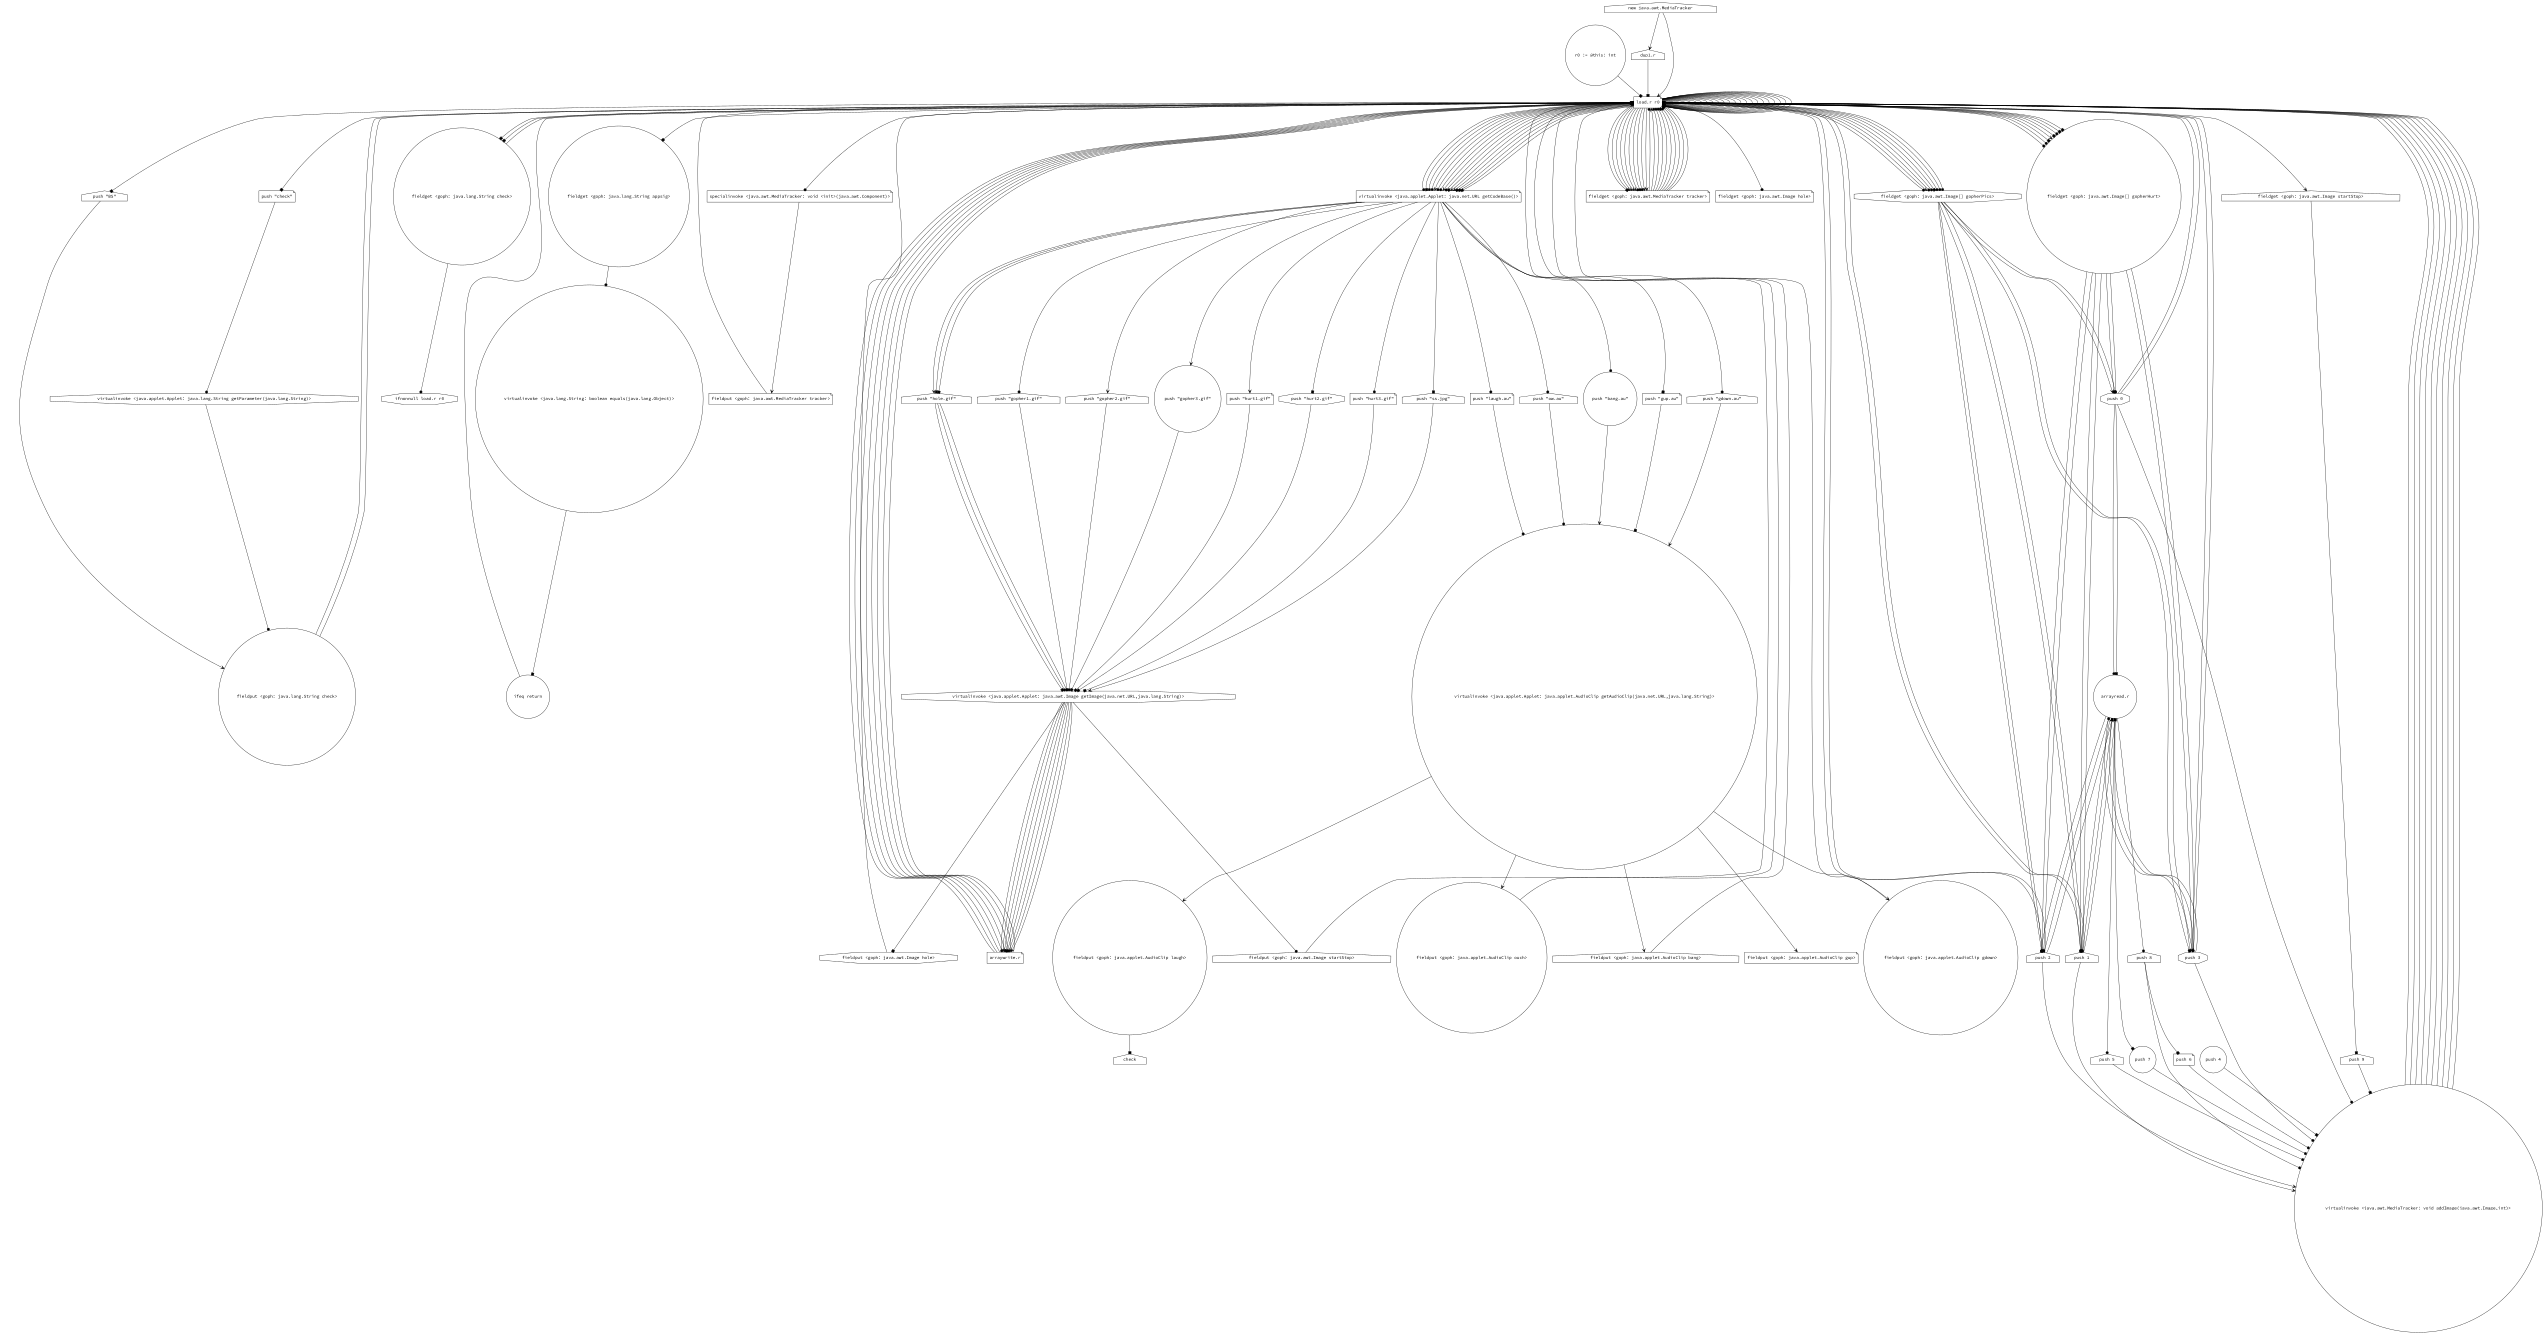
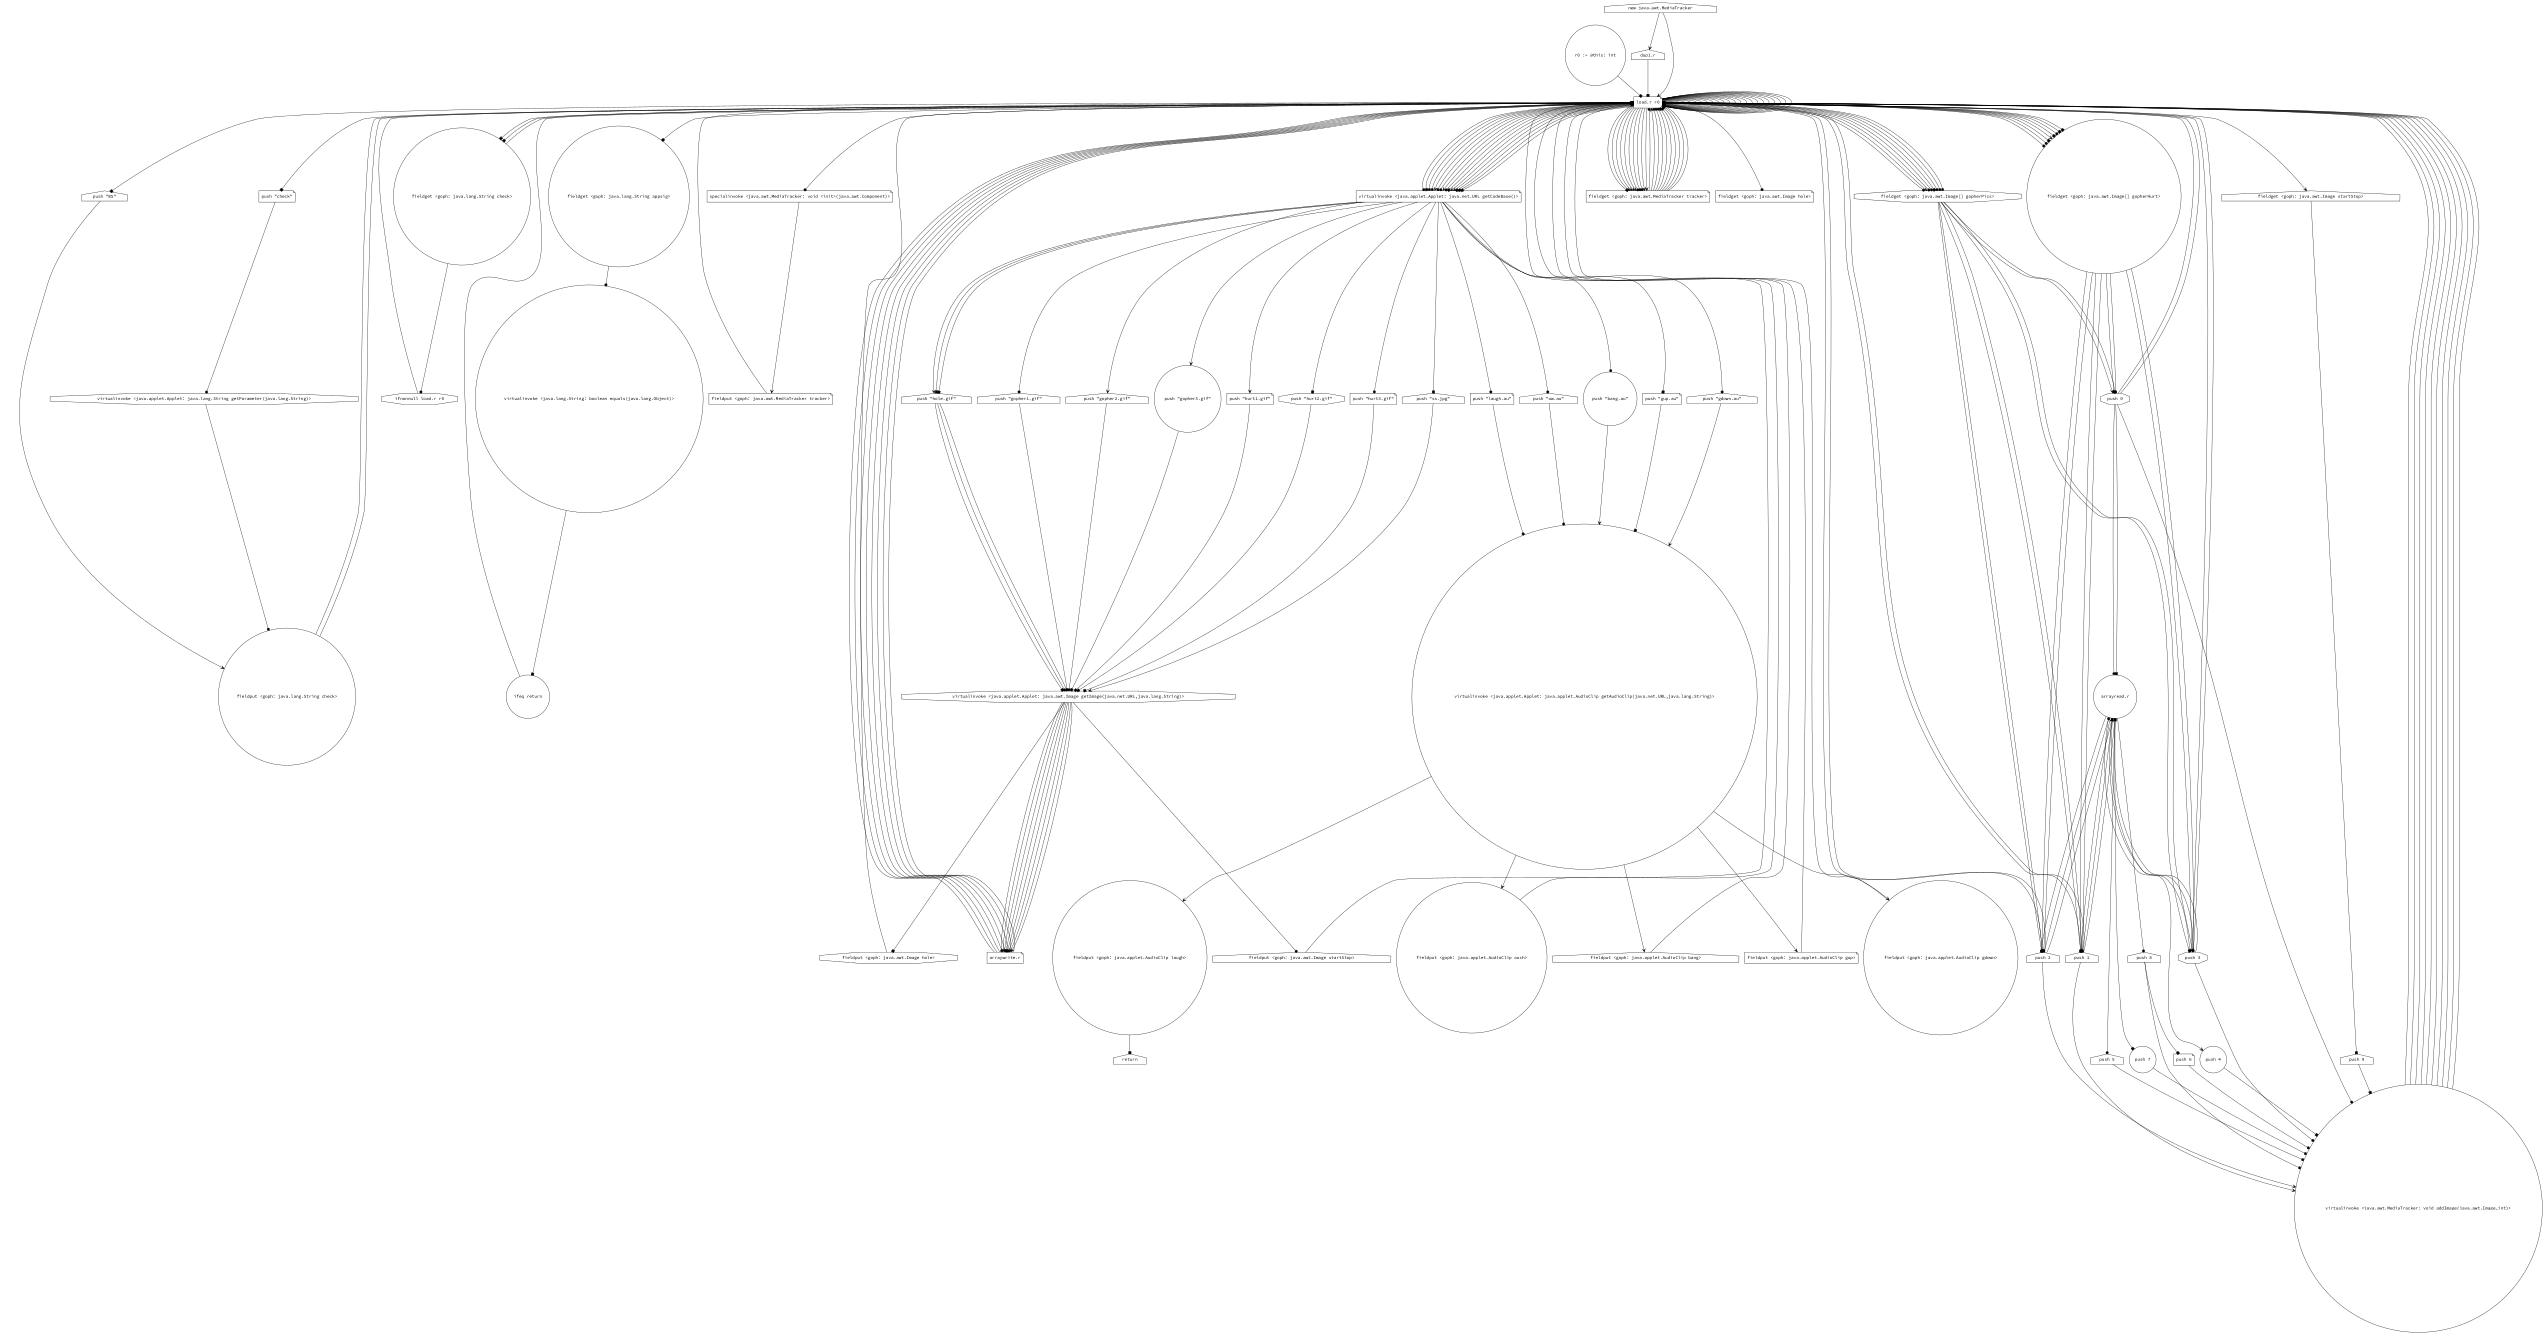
none -> (870, 108)
none -> (1803, 400)
none -> (2164, 882)
(1130, 1060) -> (1130, 1060)
